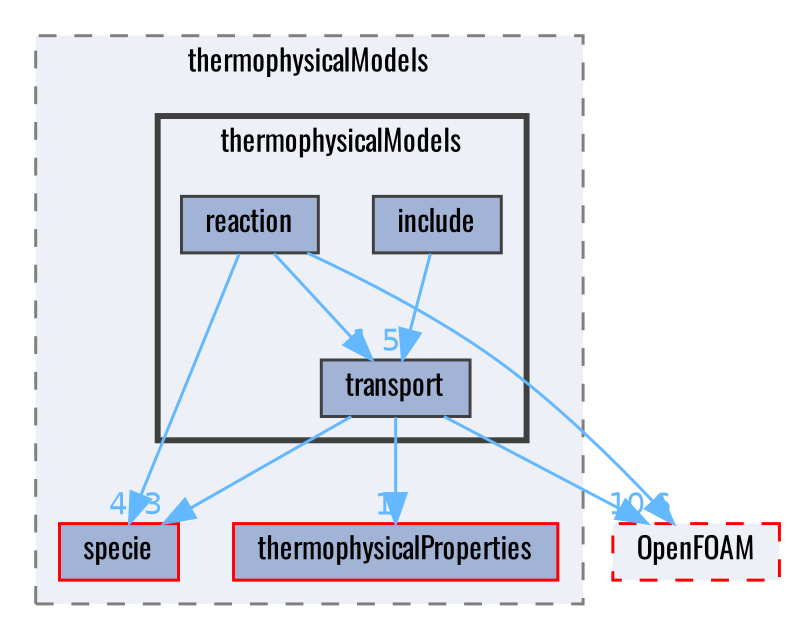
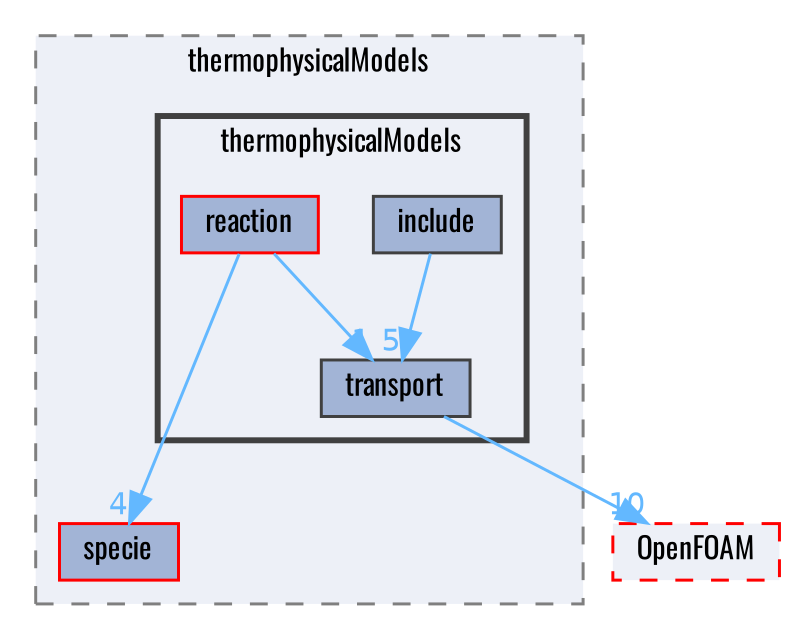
(250, 225) -> (250, 225)
(494, 358) -> none
(271, 462) -> none
(396, 552) -> none
